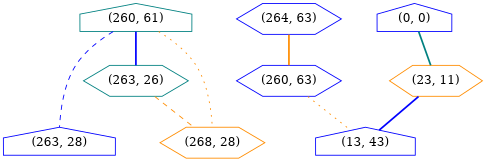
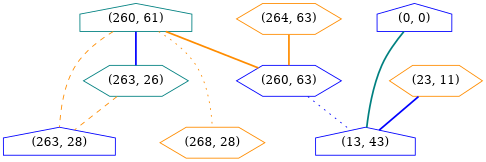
(289, 19) -> (289, 19)
(425, 48) -> (378, 76)
none -> (212, 50)
(72, 71) -> (72, 71)
(174, 112) -> (96, 113)
(329, 113) -> (329, 113)
